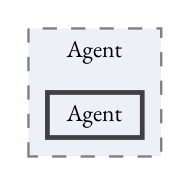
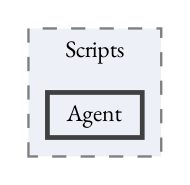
(95, 51) -> (95, 51)
